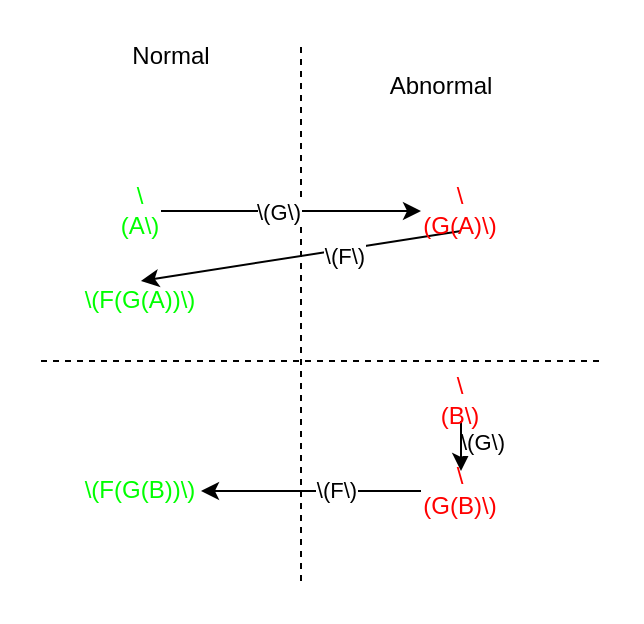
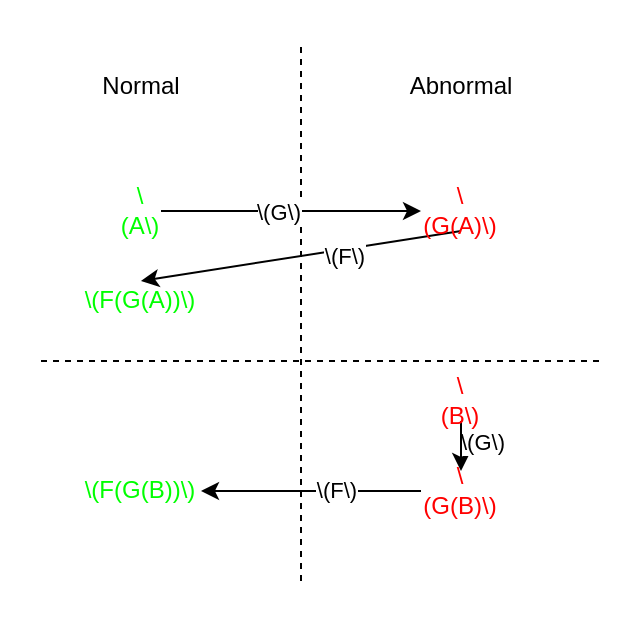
(171, 57) -> (141, 87)
(441, 87) -> (461, 87)
